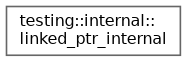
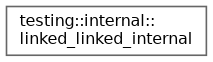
(93, 31) -> (106, 31)
